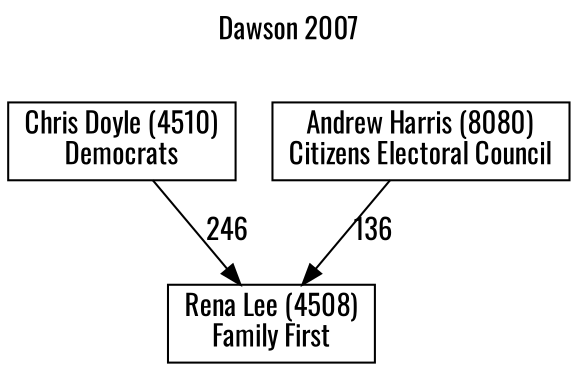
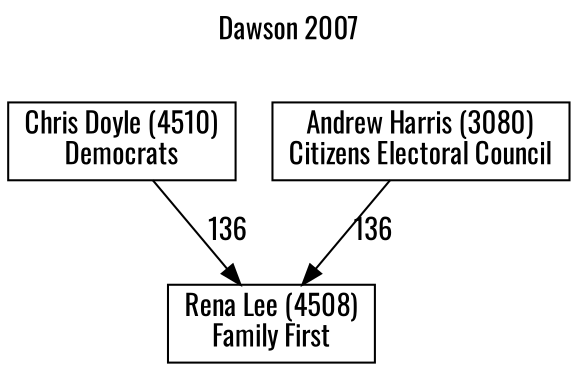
(421, 141) -> (421, 141)
(227, 233) -> (227, 233)
